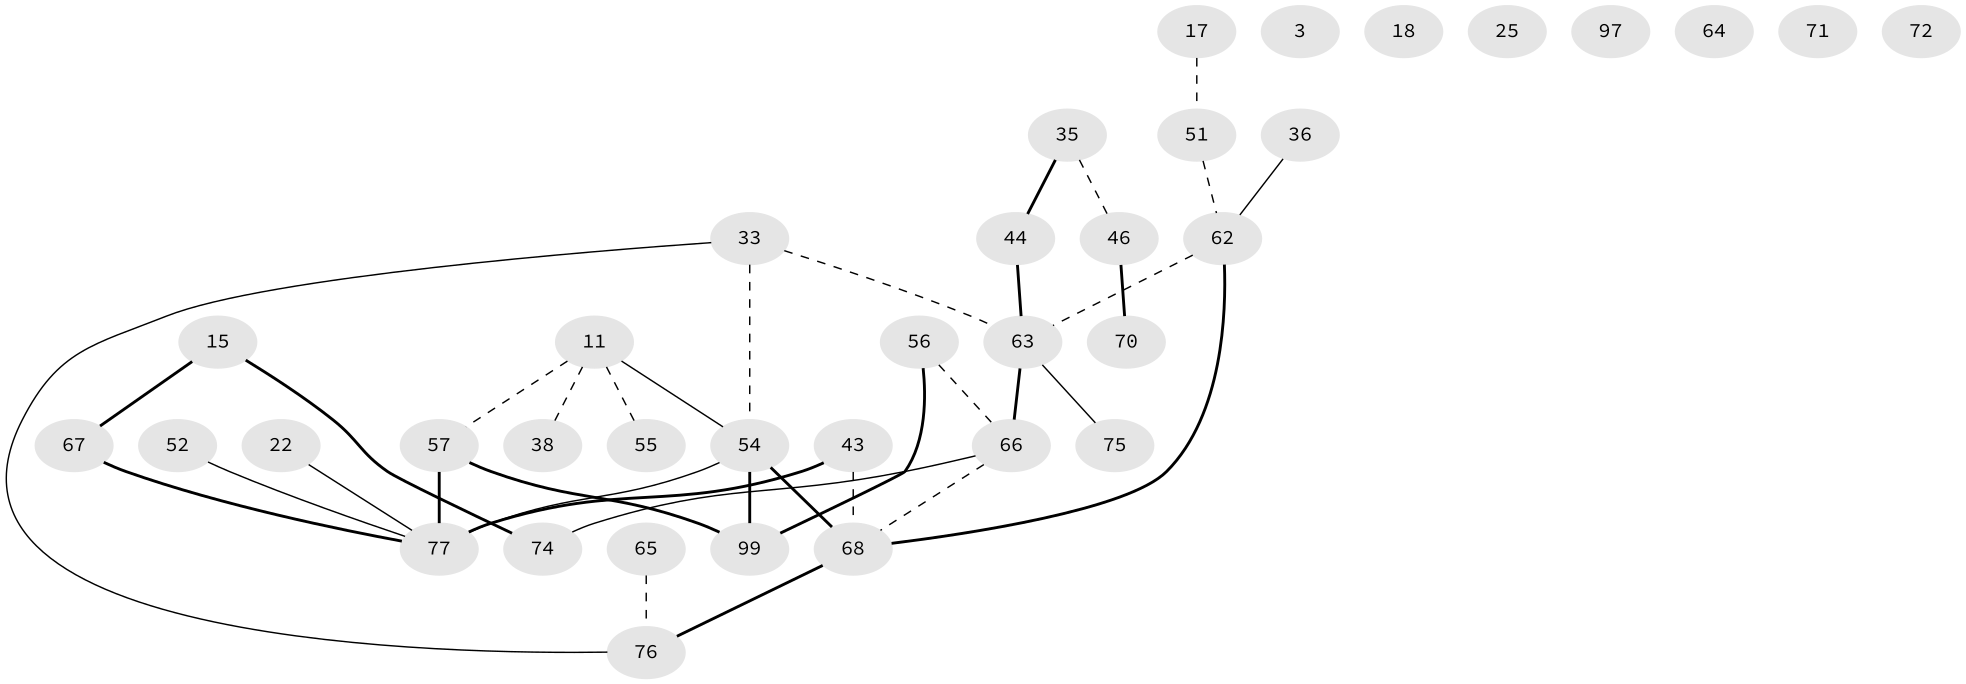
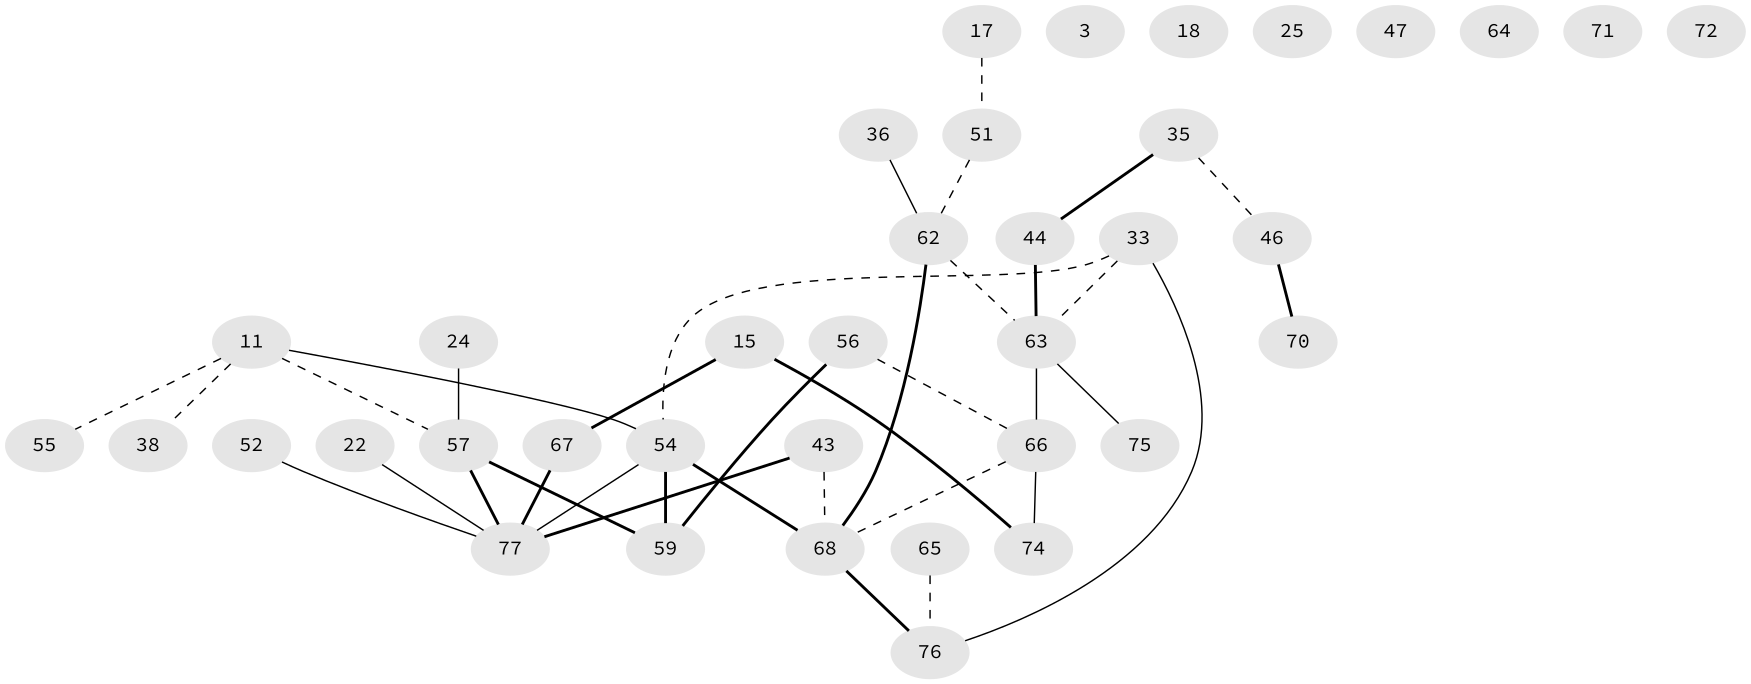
(1611, 32) -> (1396, 32)
none -> (459, 342)
(1017, 394) -> (1036, 394)
(750, 549) -> (666, 549)
